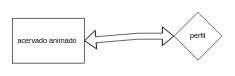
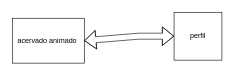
(198, 36) -> (198, 36)
